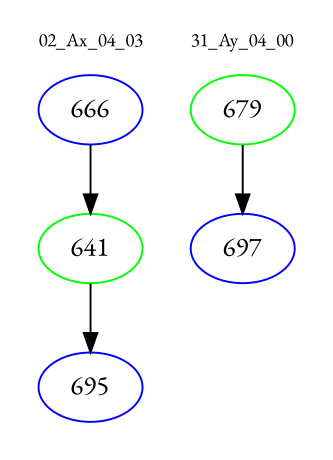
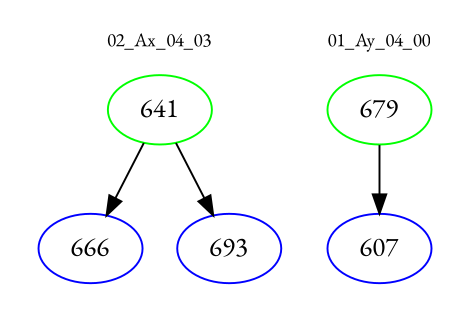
(243, 41) -> (379, 41)
(91, 170) -> (130, 171)
(243, 249) -> (379, 249)
(91, 387) -> (229, 249)
